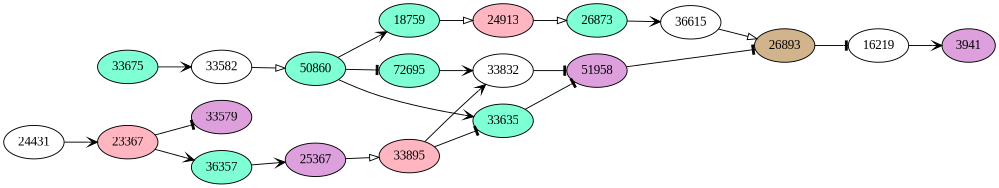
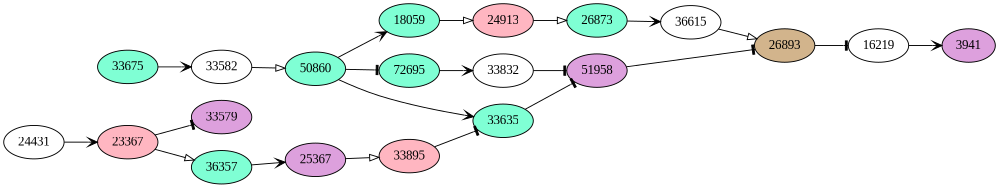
(409, 20) -> (409, 20)
(449, 118) -> none
(170, 153) -> (170, 153)
